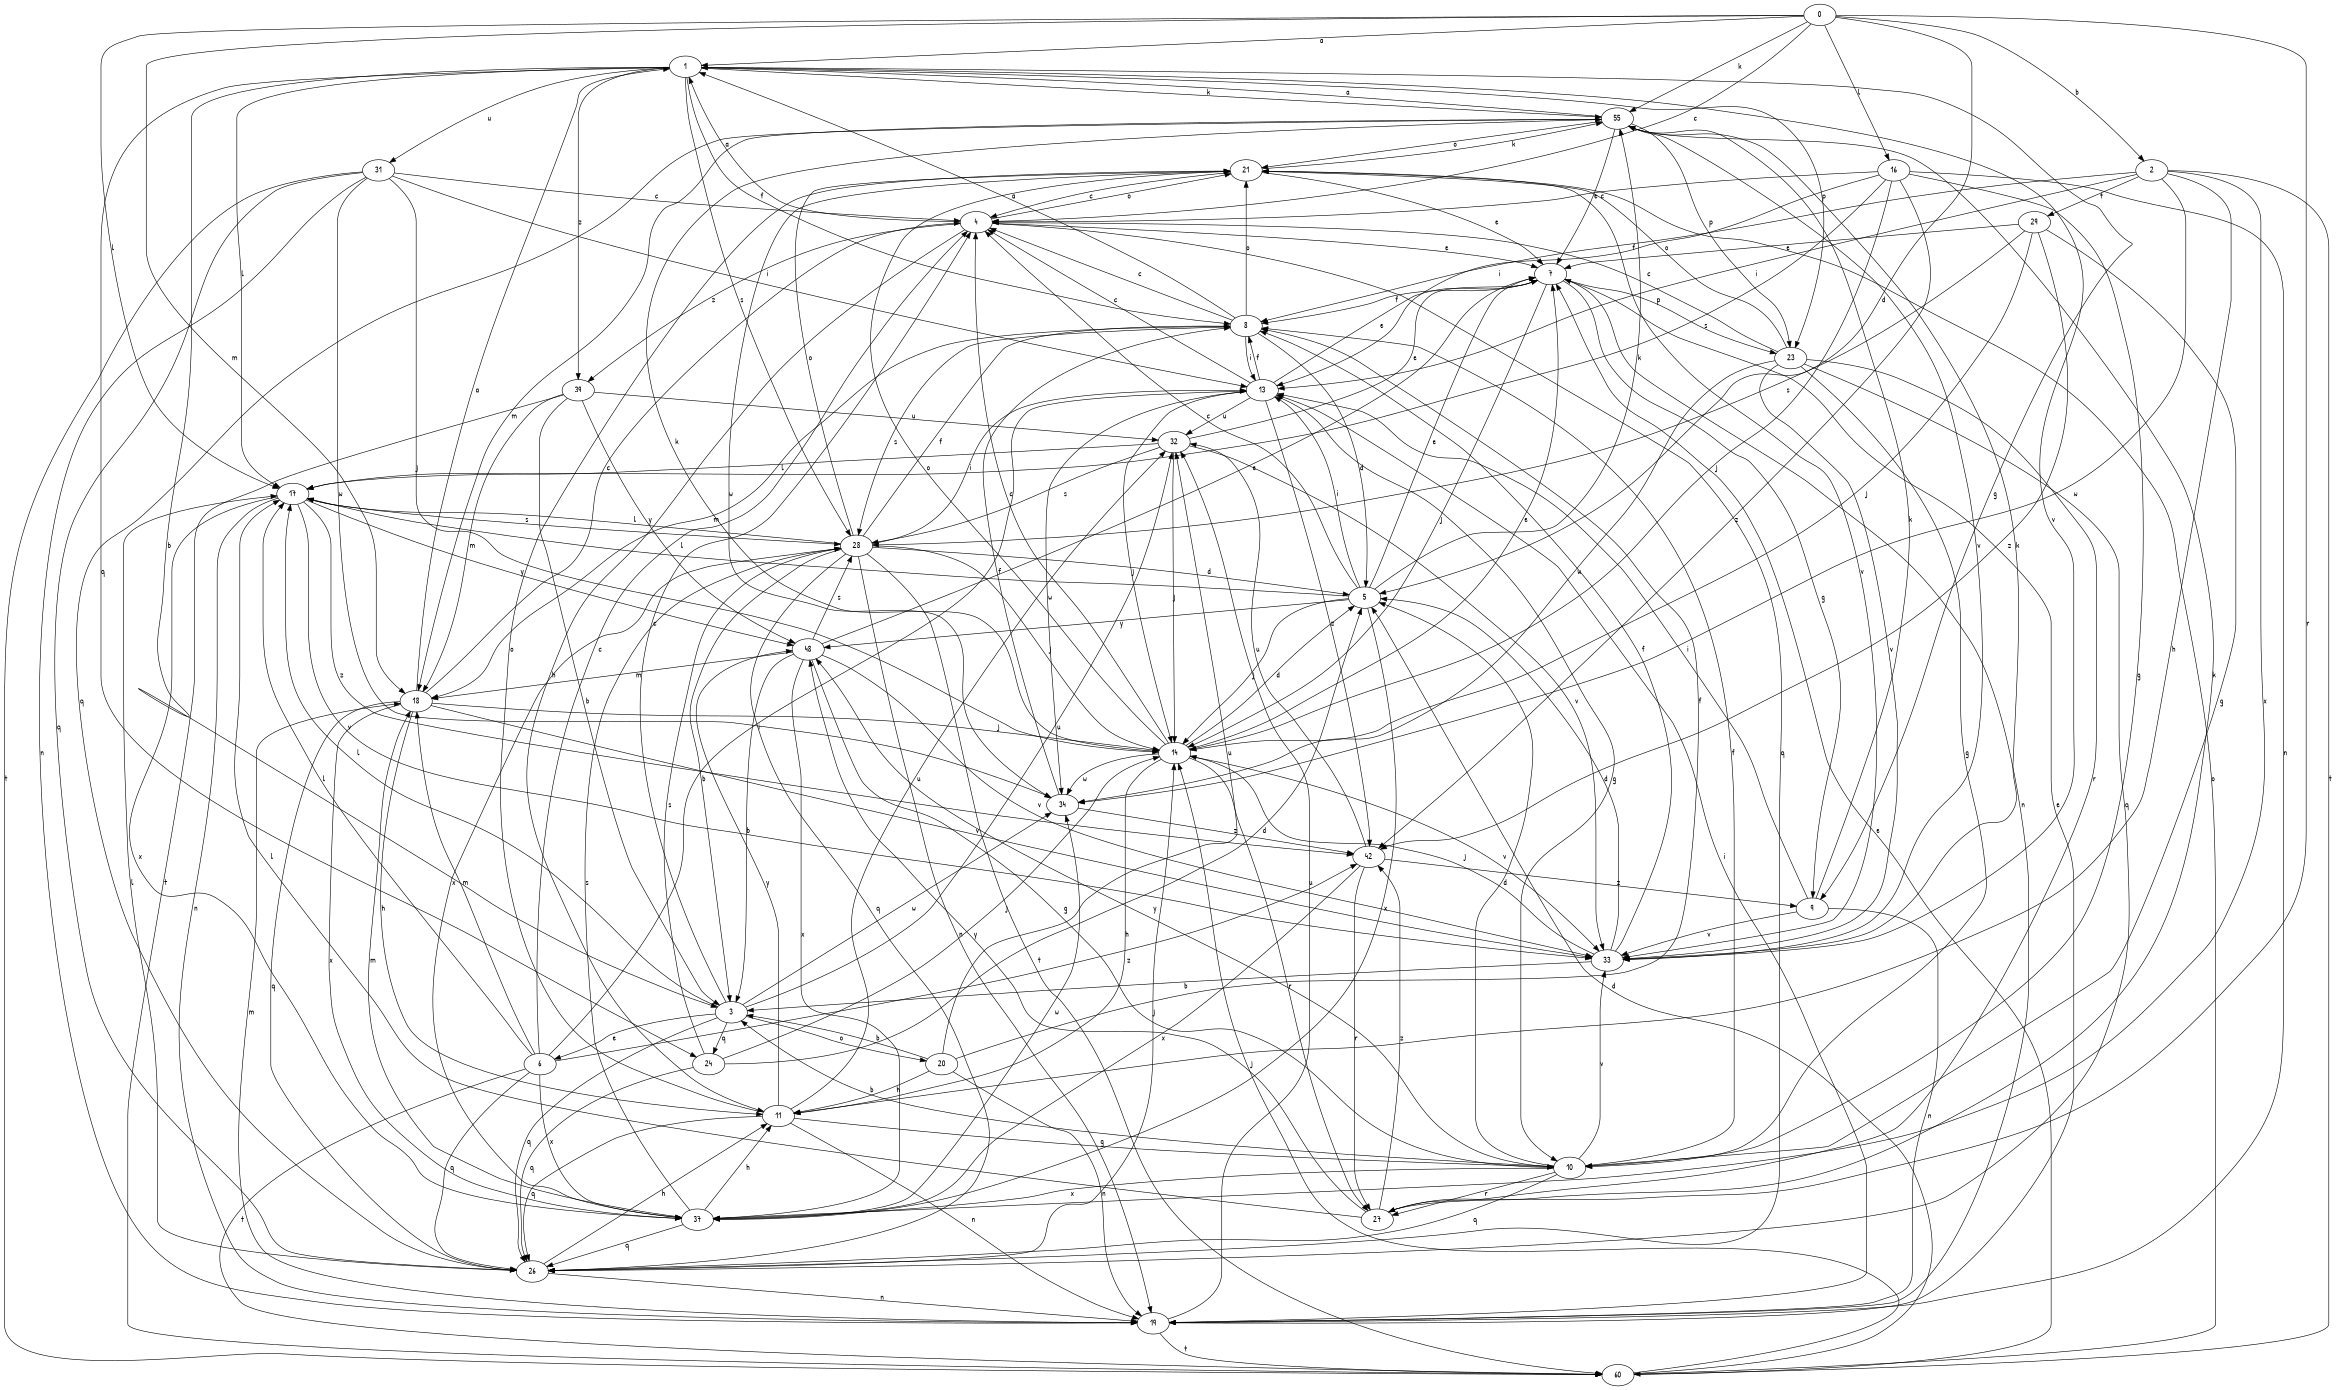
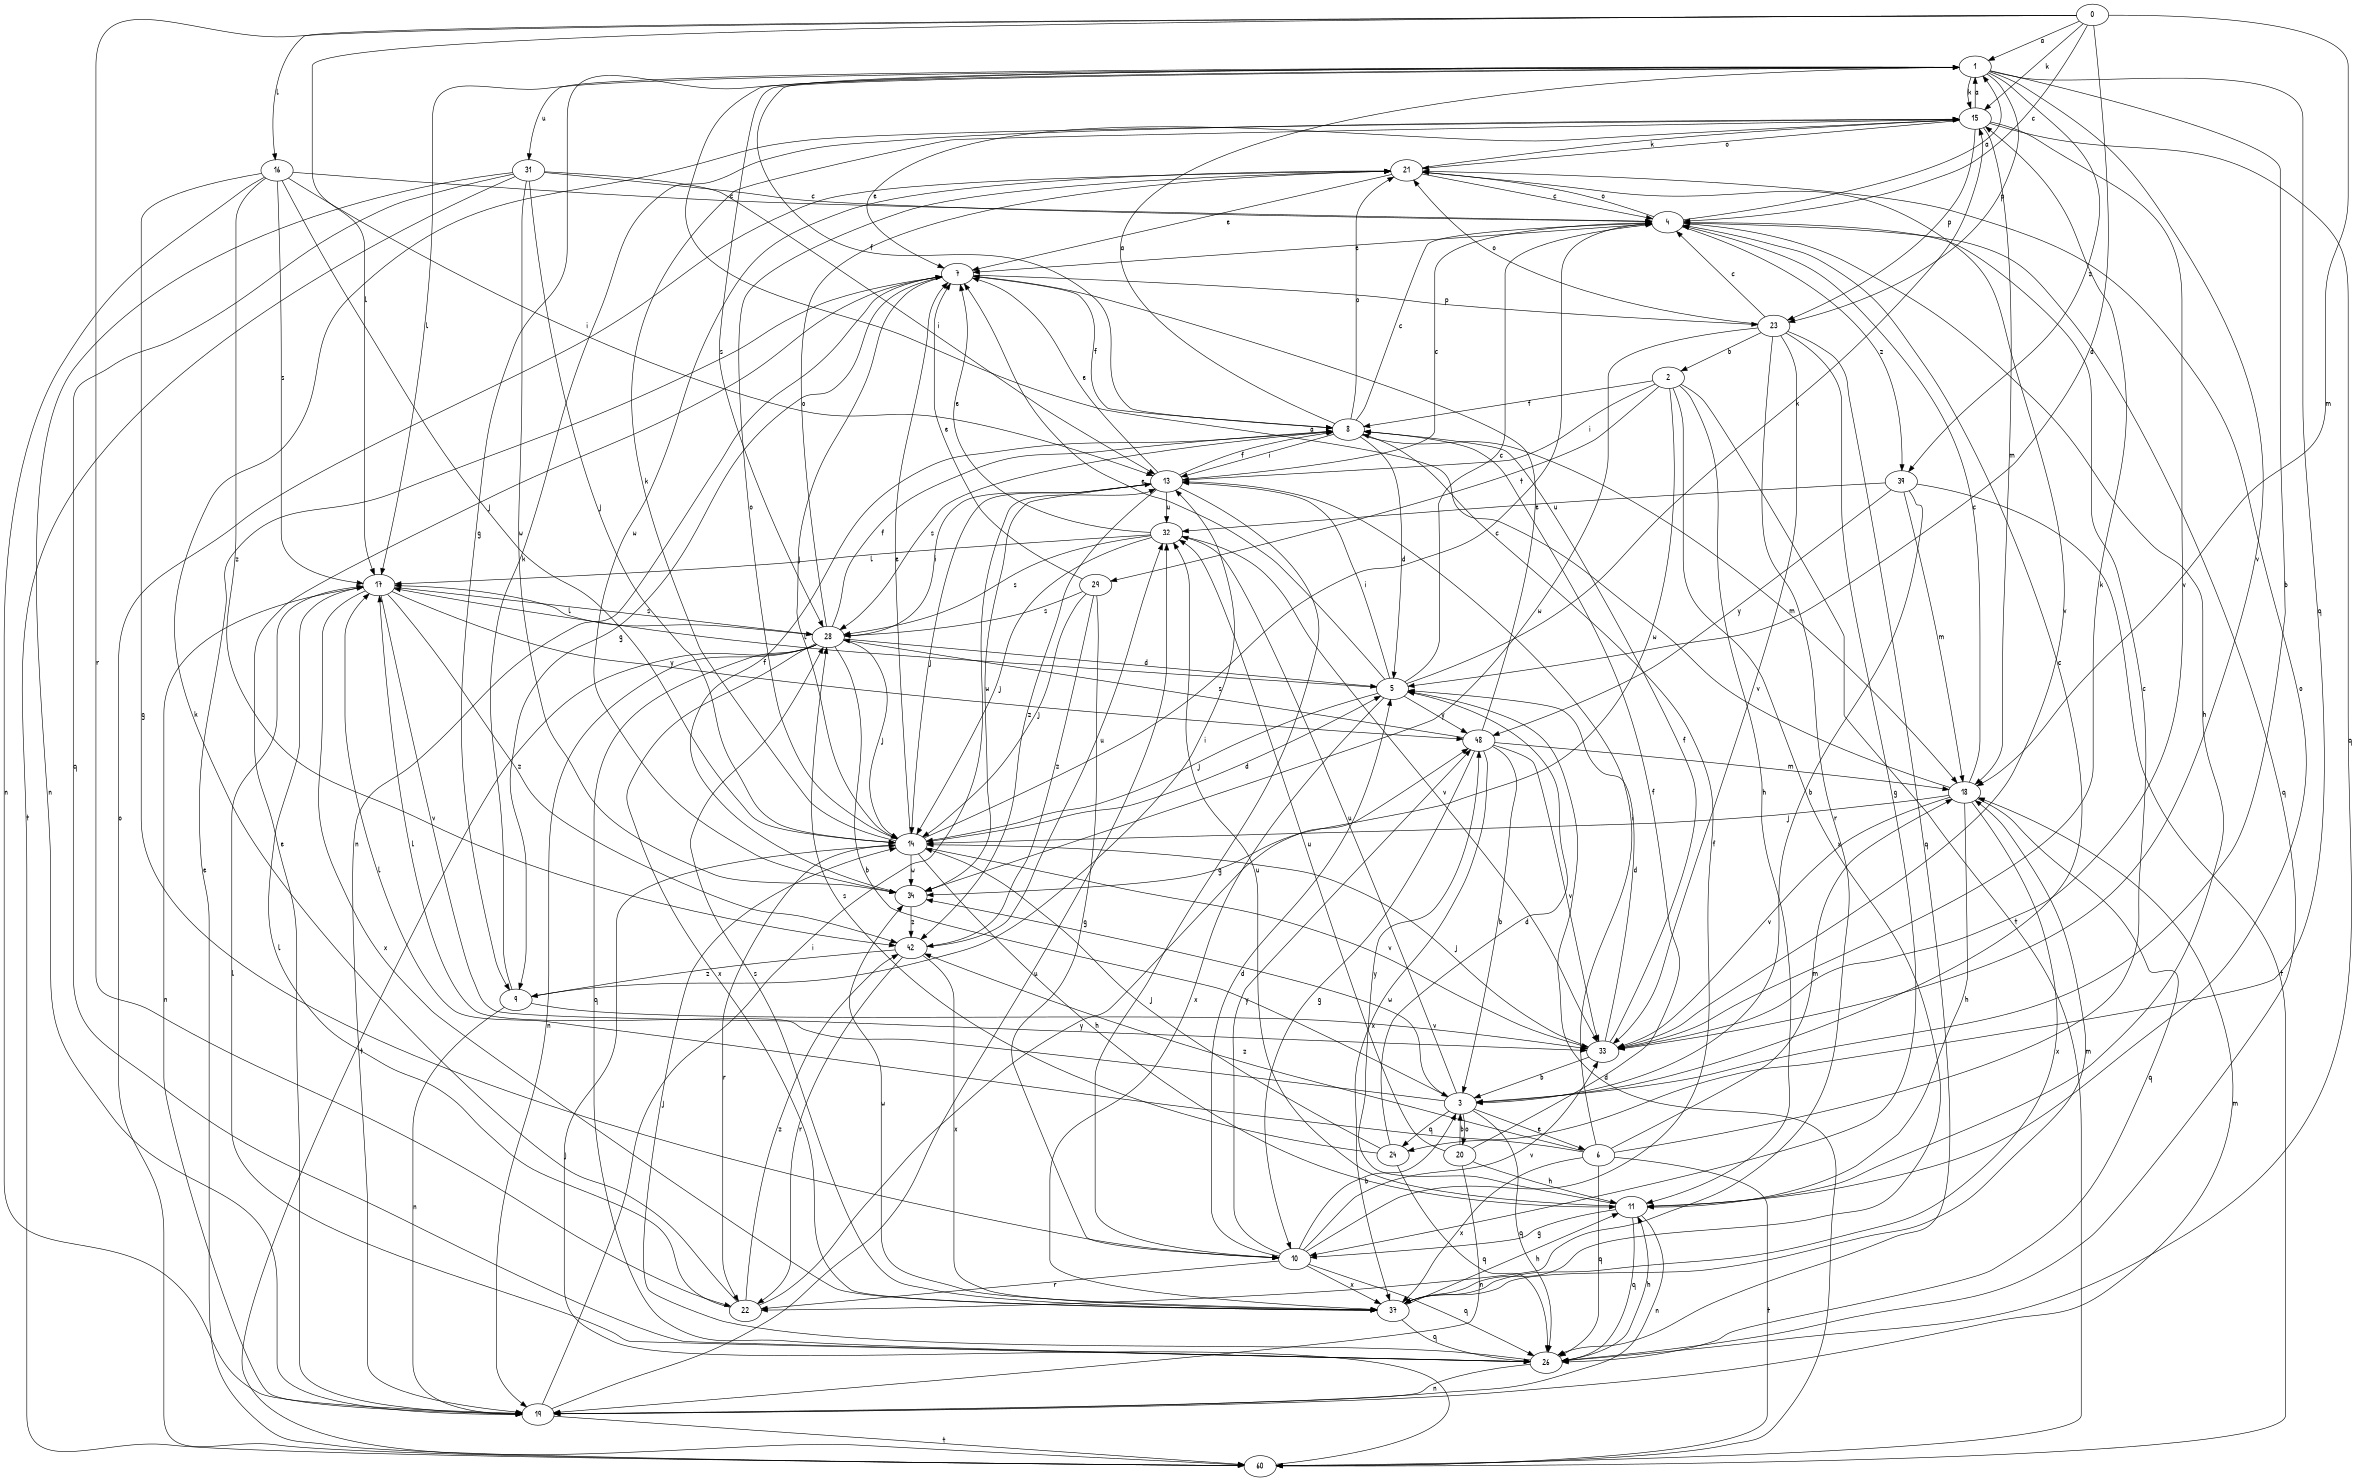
(2005, 48) -> (1724, 350)
(1617, 119) -> (1975, 119)
(1377, 1220) -> (745, 1311)
